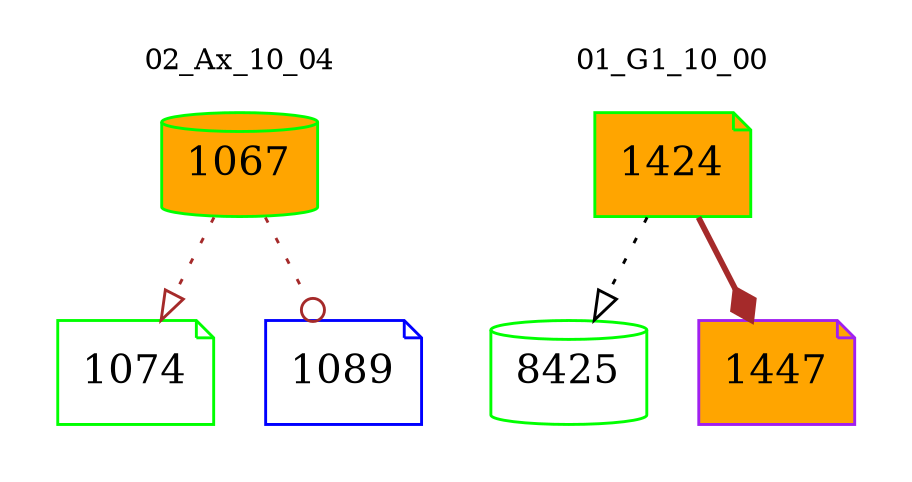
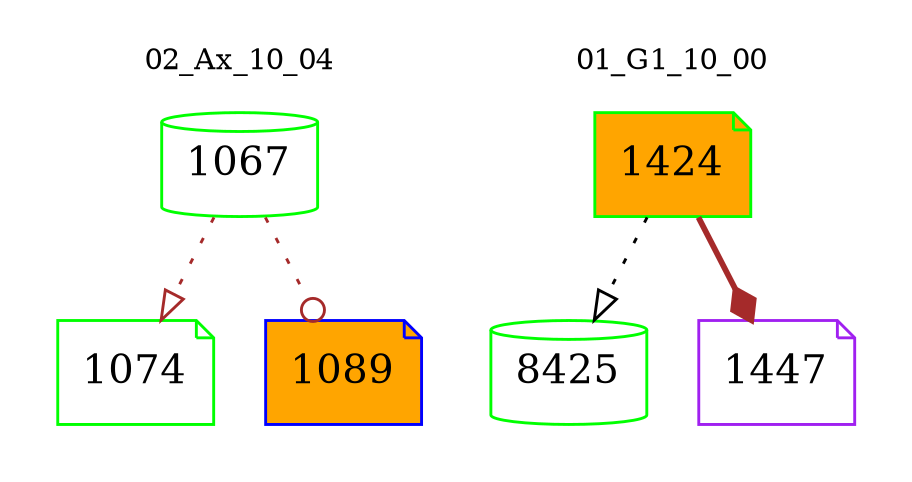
(240, 165) -> (240, 165)
(344, 372) -> (344, 372)
(777, 372) -> (777, 372)
